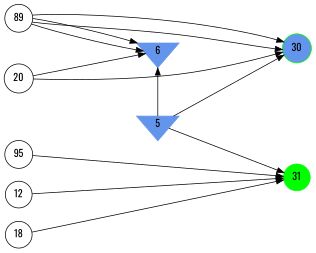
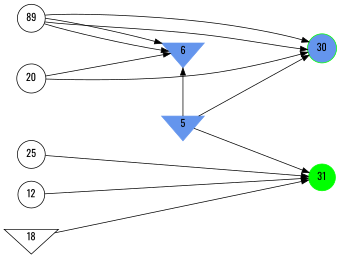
(19, 154) -> (31, 154)
(19, 235) -> (31, 238)
